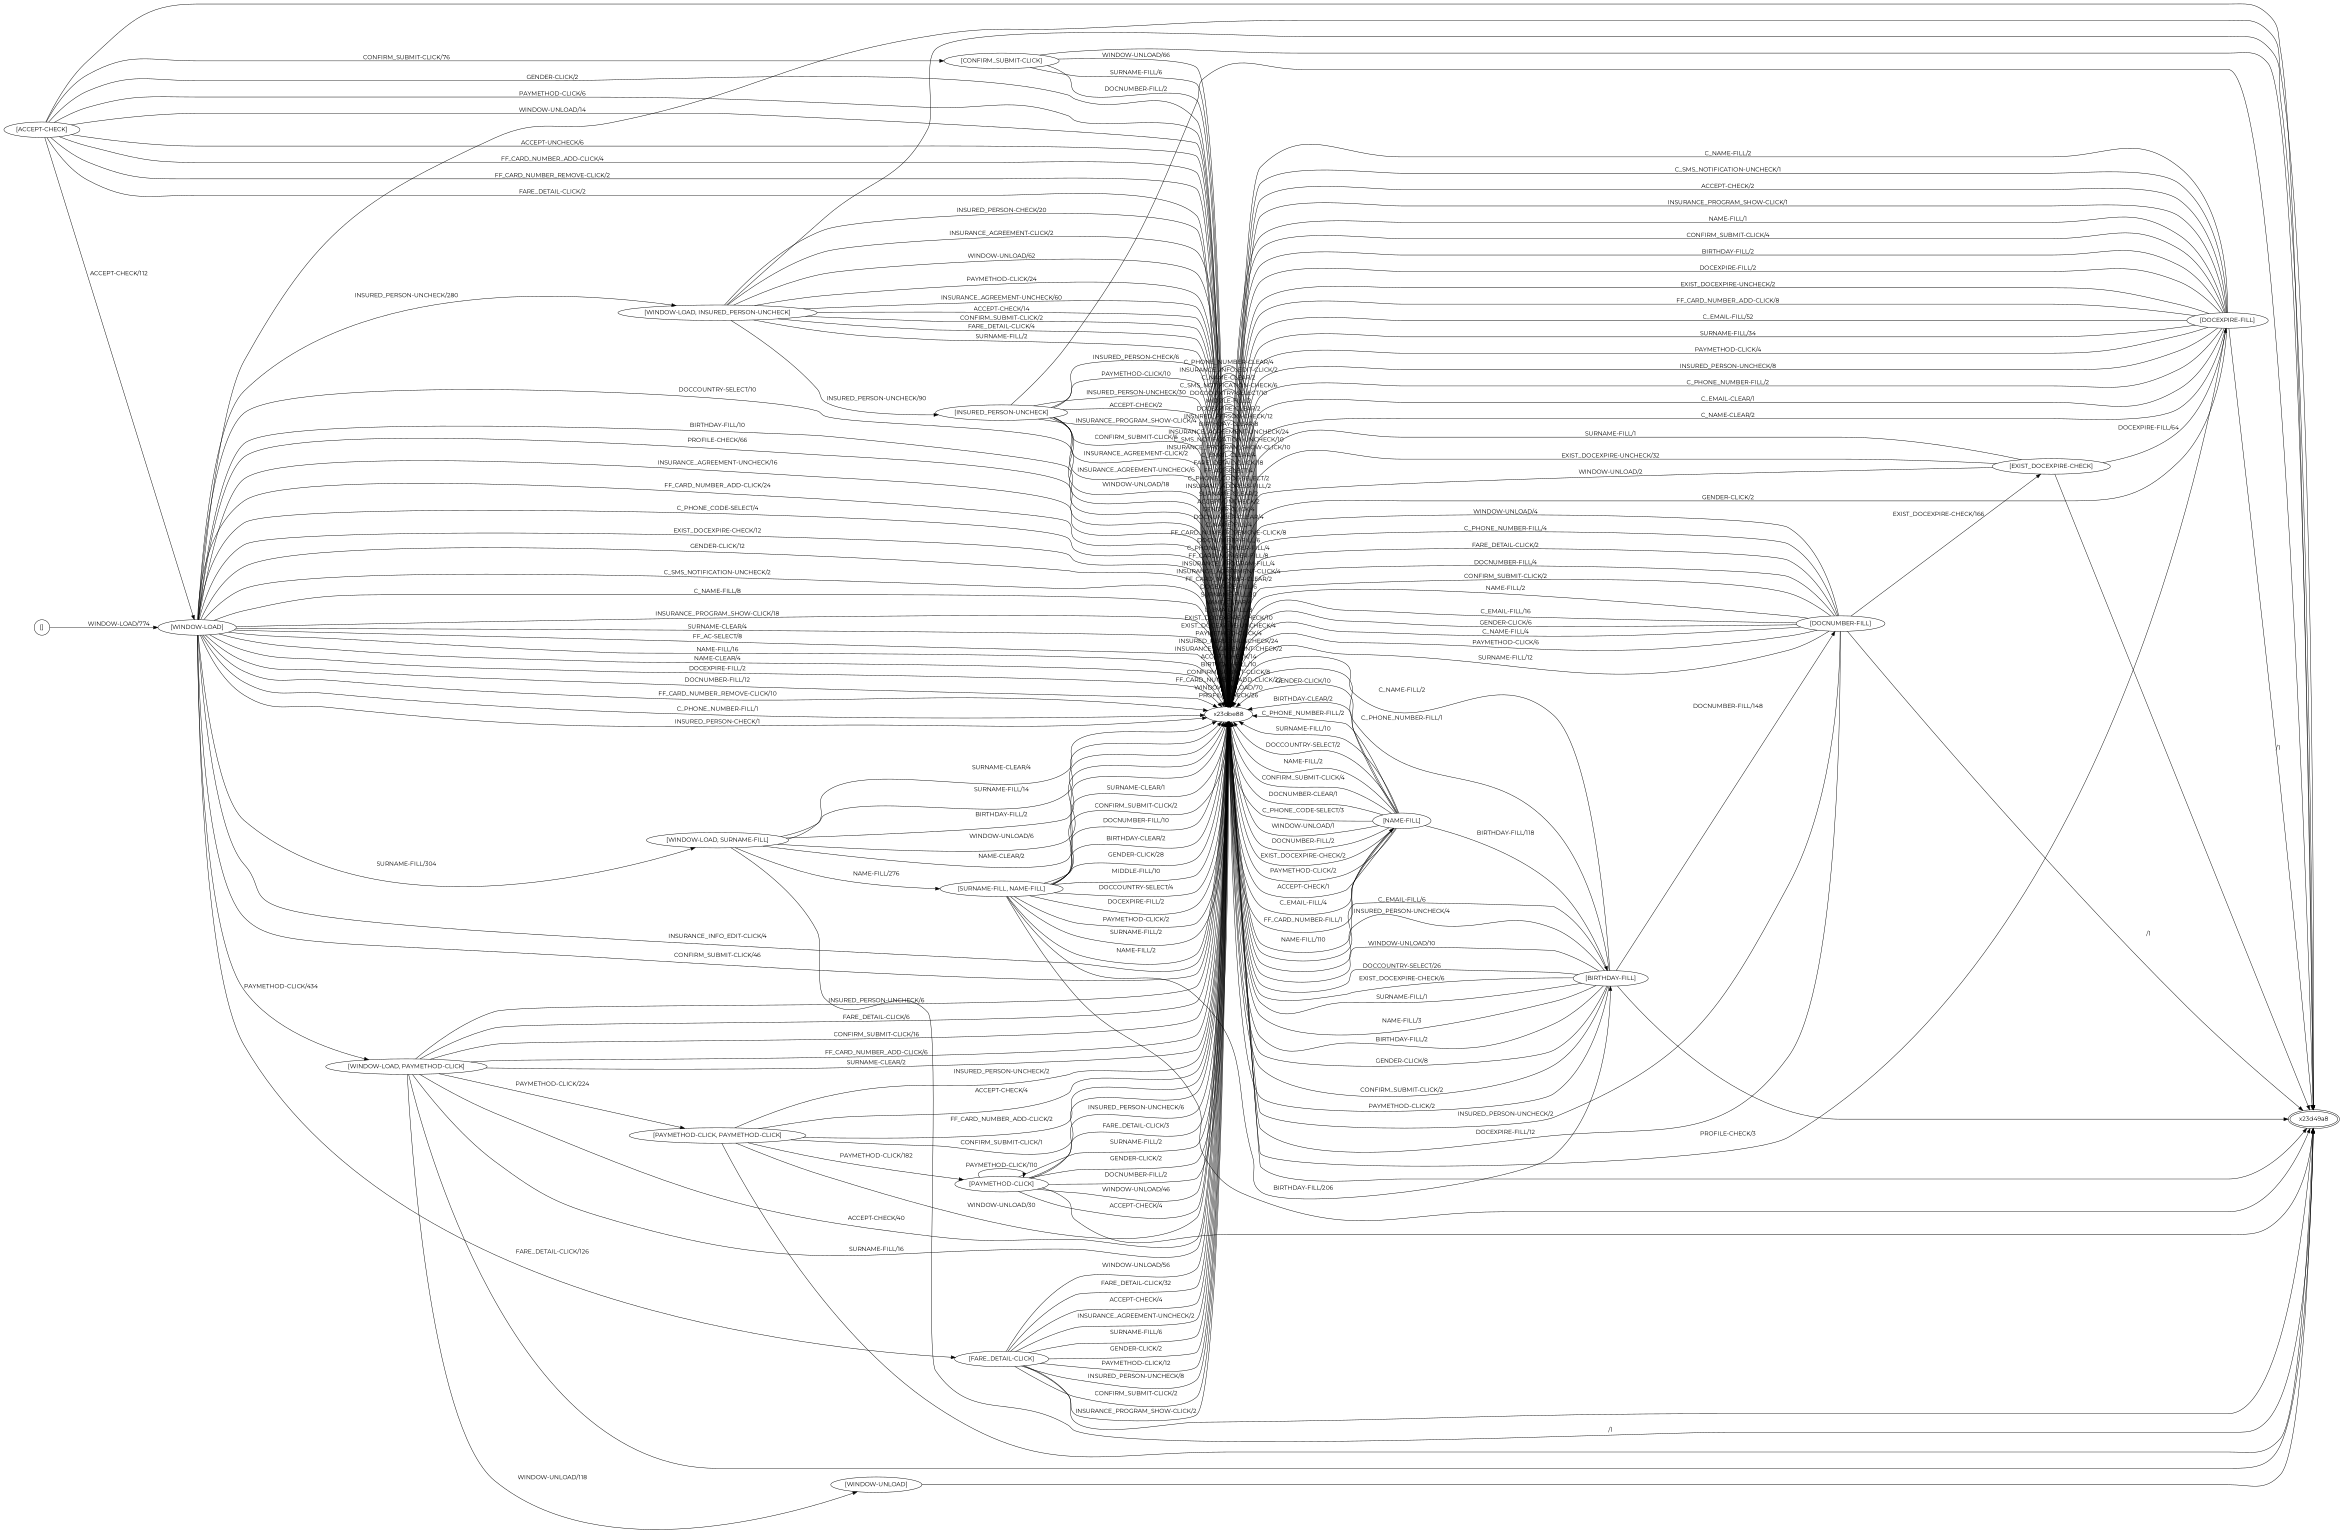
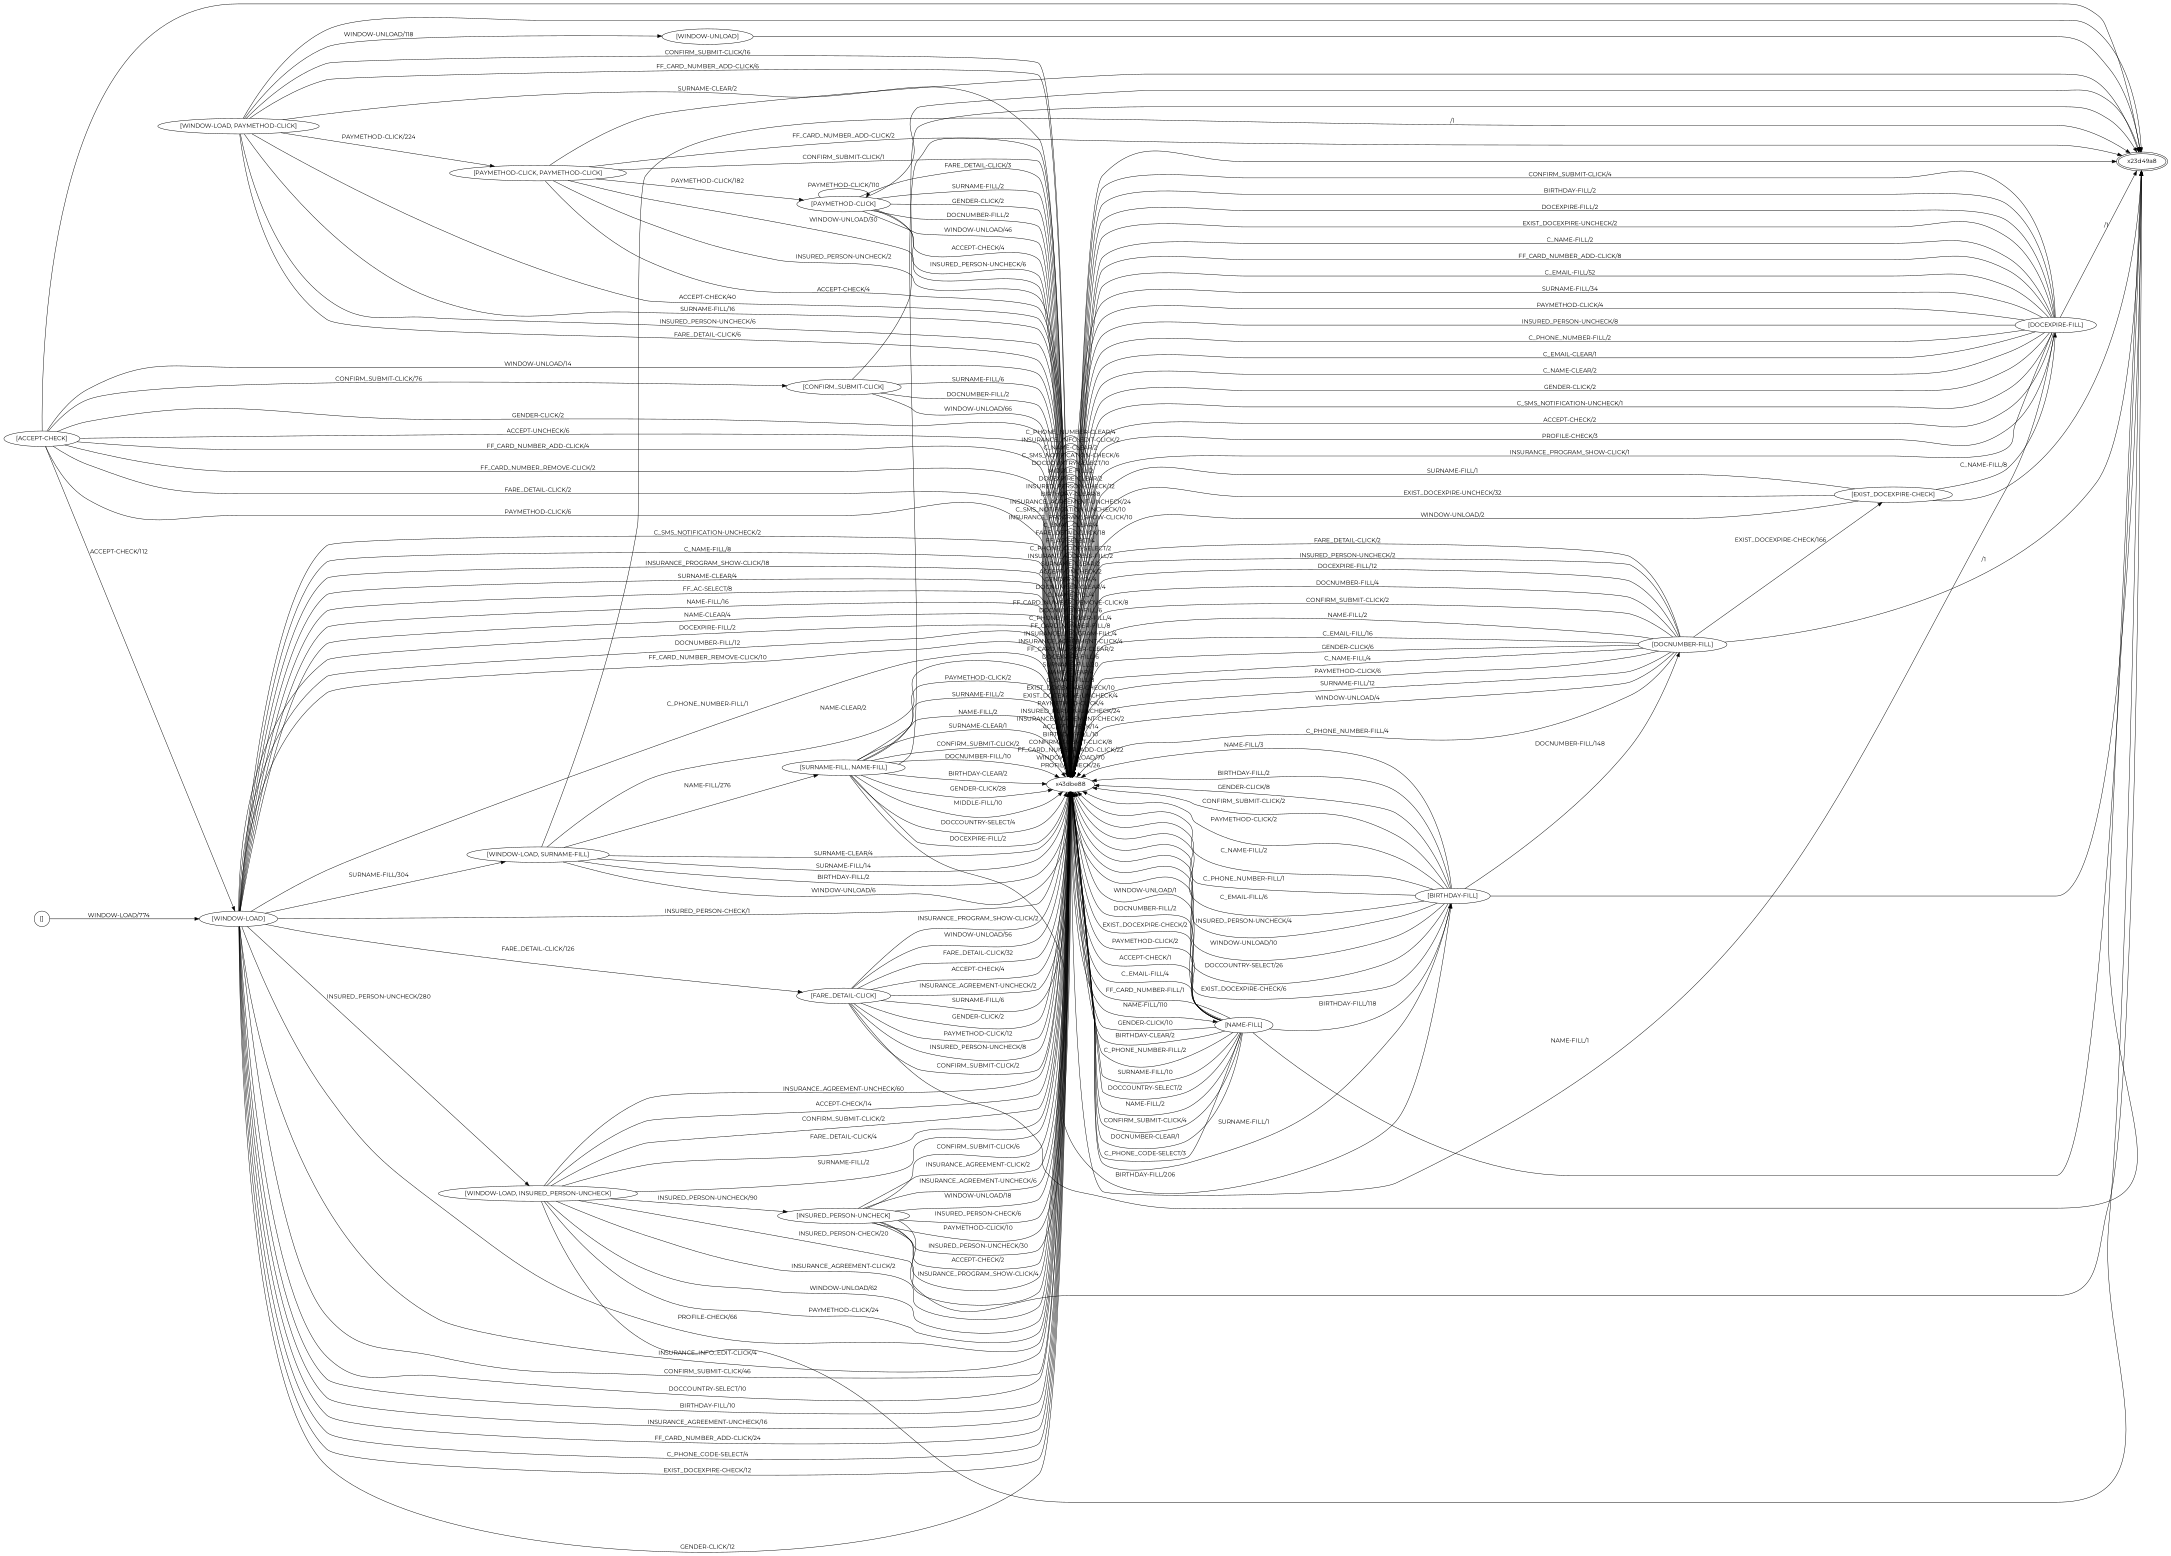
(1611, 20) -> (2081, 1097)
(2149, 428) -> (1984, 465)
(1229, 714) -> (1071, 785)
(214, 885) -> none
